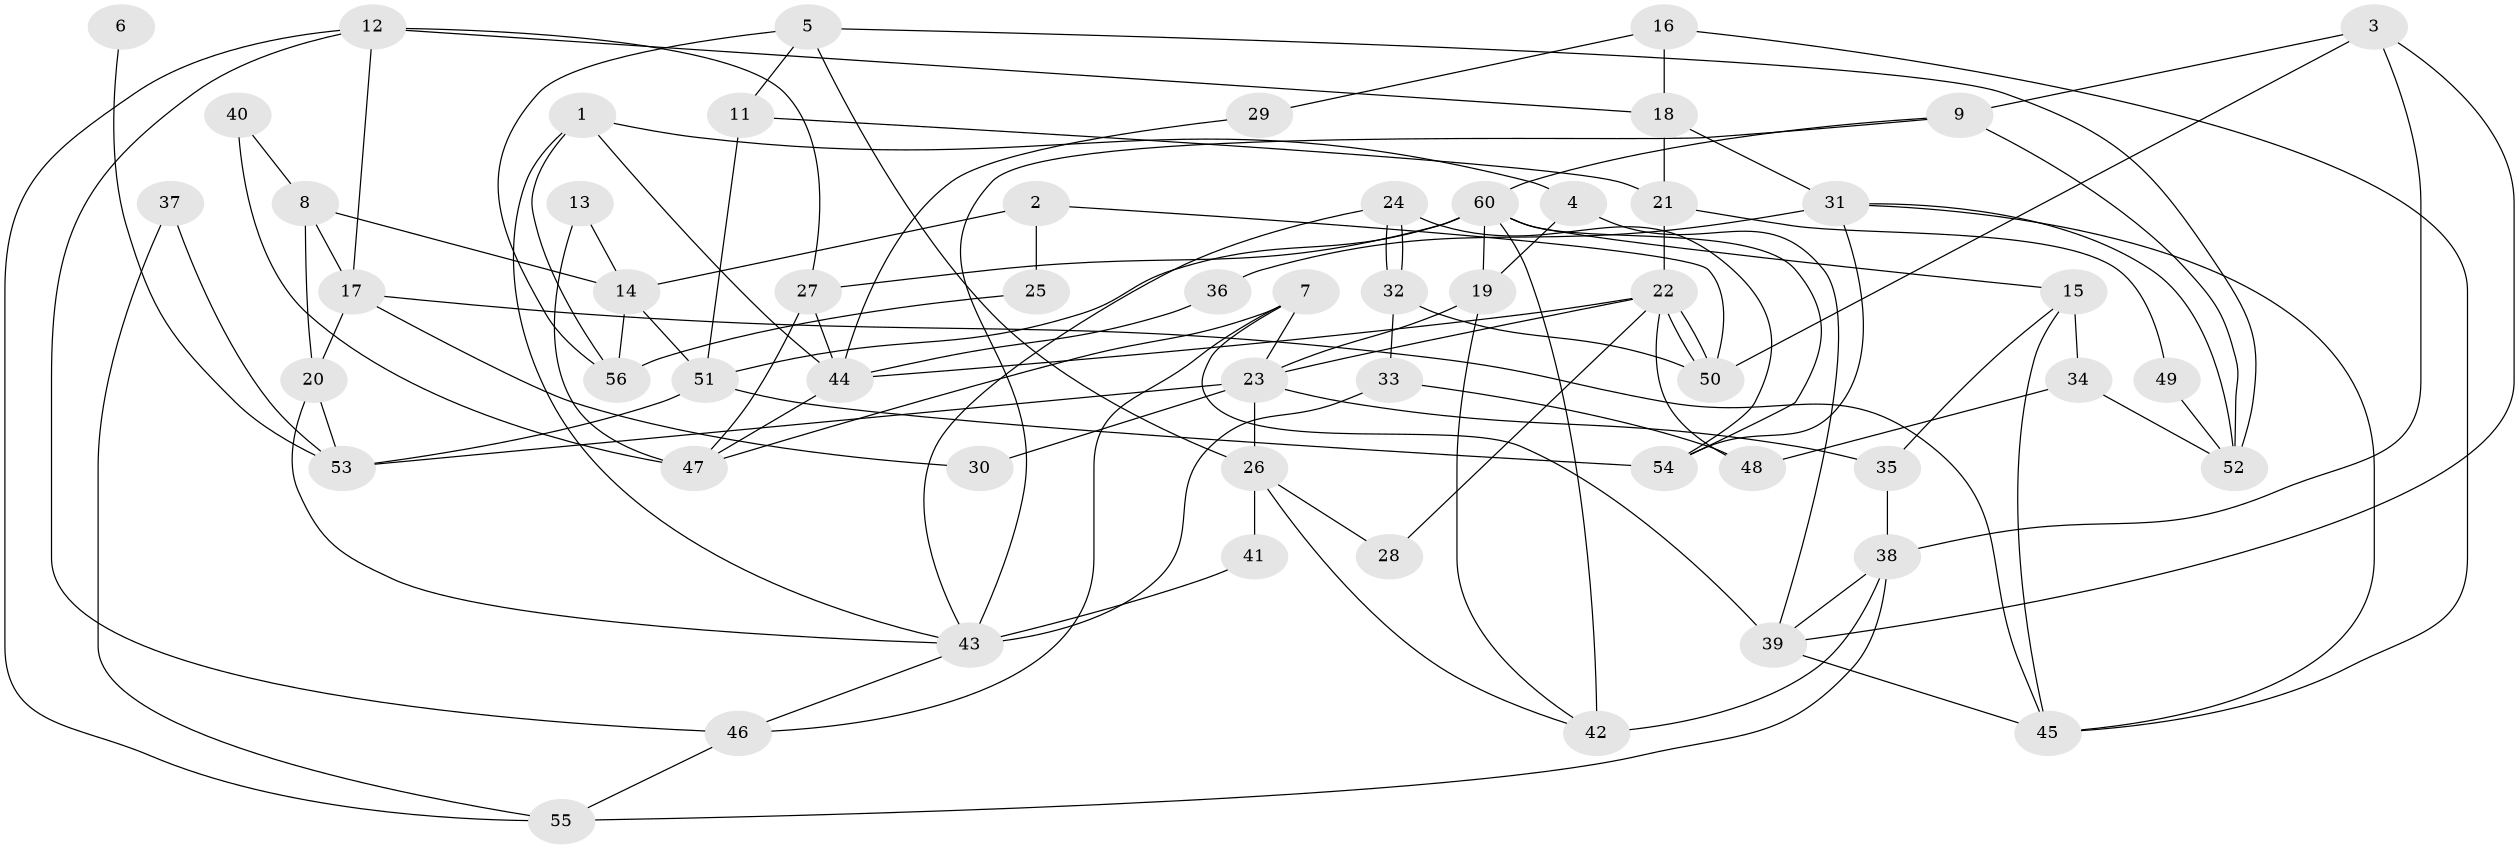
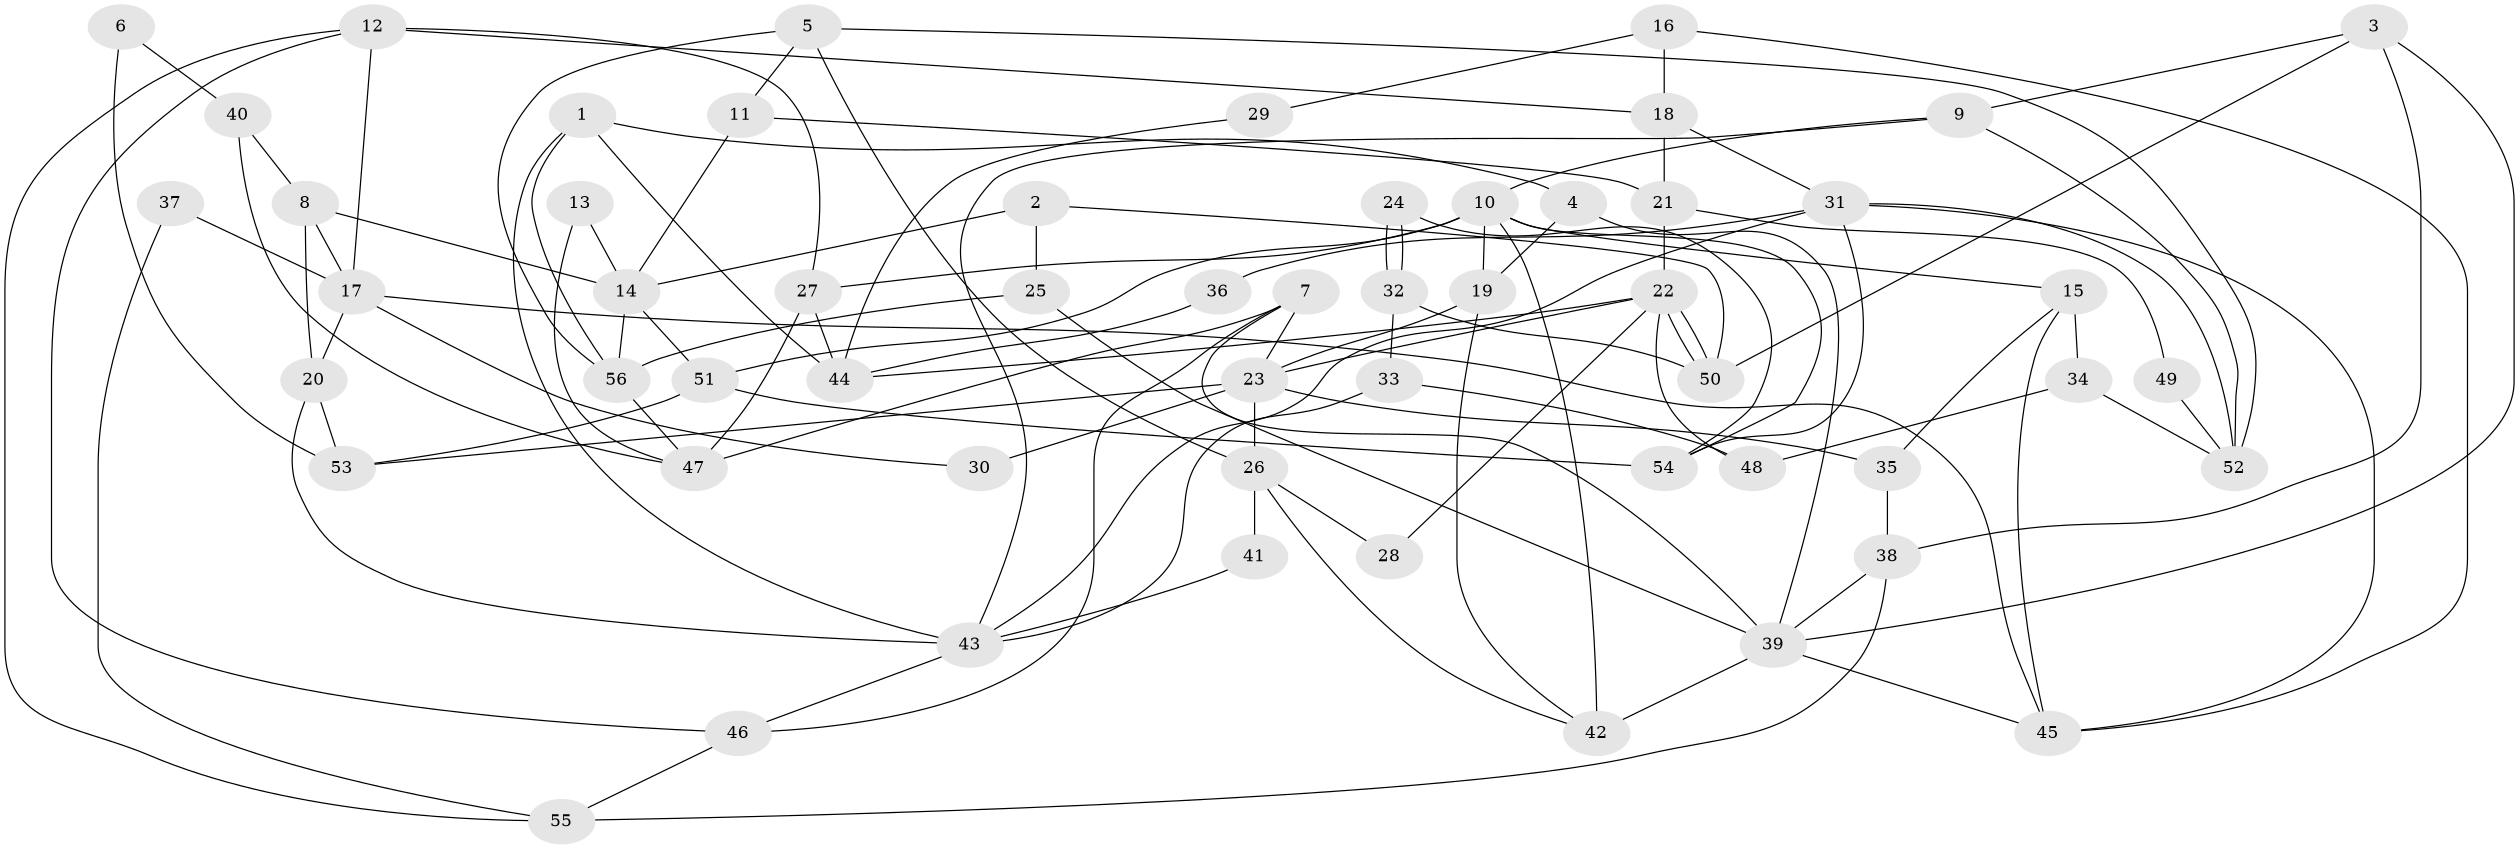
none -> (185, 75)
(1485, 204) -> (1485, 204)
(723, 248) -> (684, 204)
(234, 348) -> (255, 245)
(982, 394) -> (1380, 343)
(777, 419) -> (647, 414)
none -> (1394, 486)
(1778, 690) -> (1685, 689)
